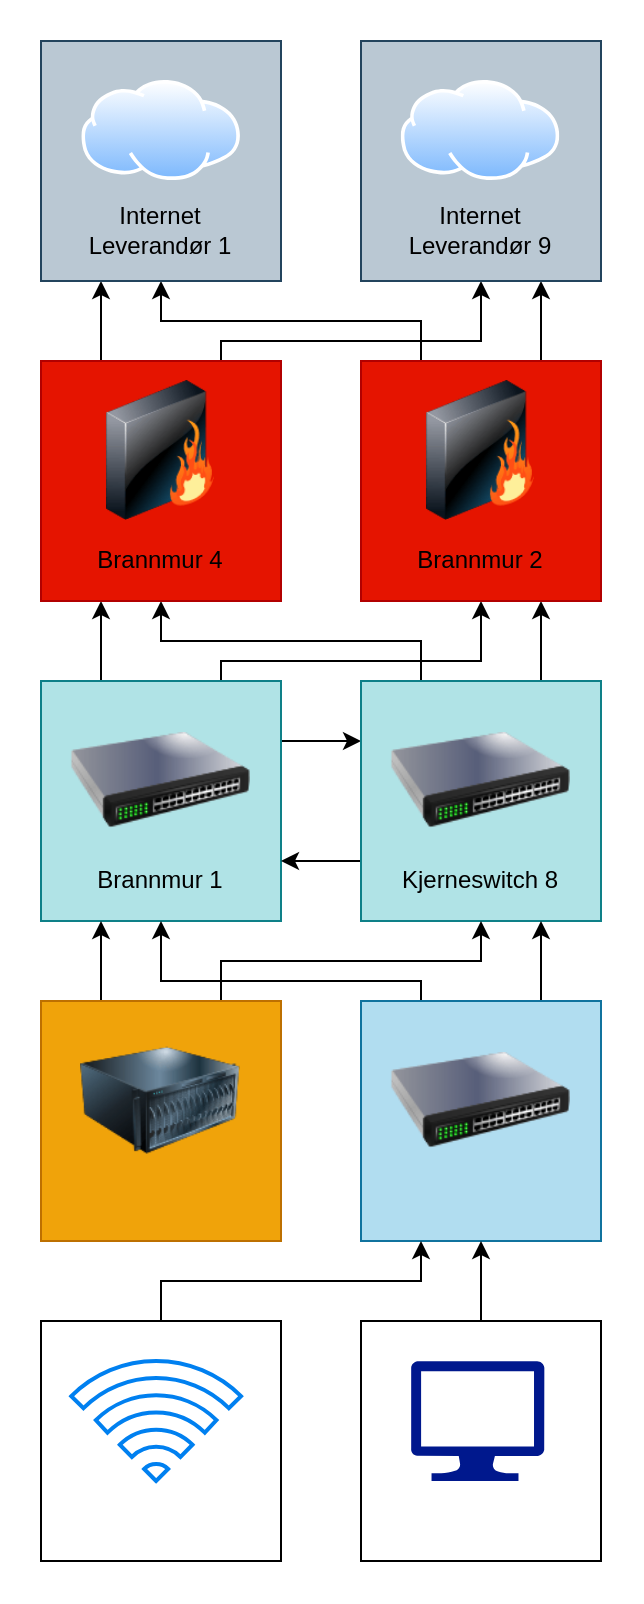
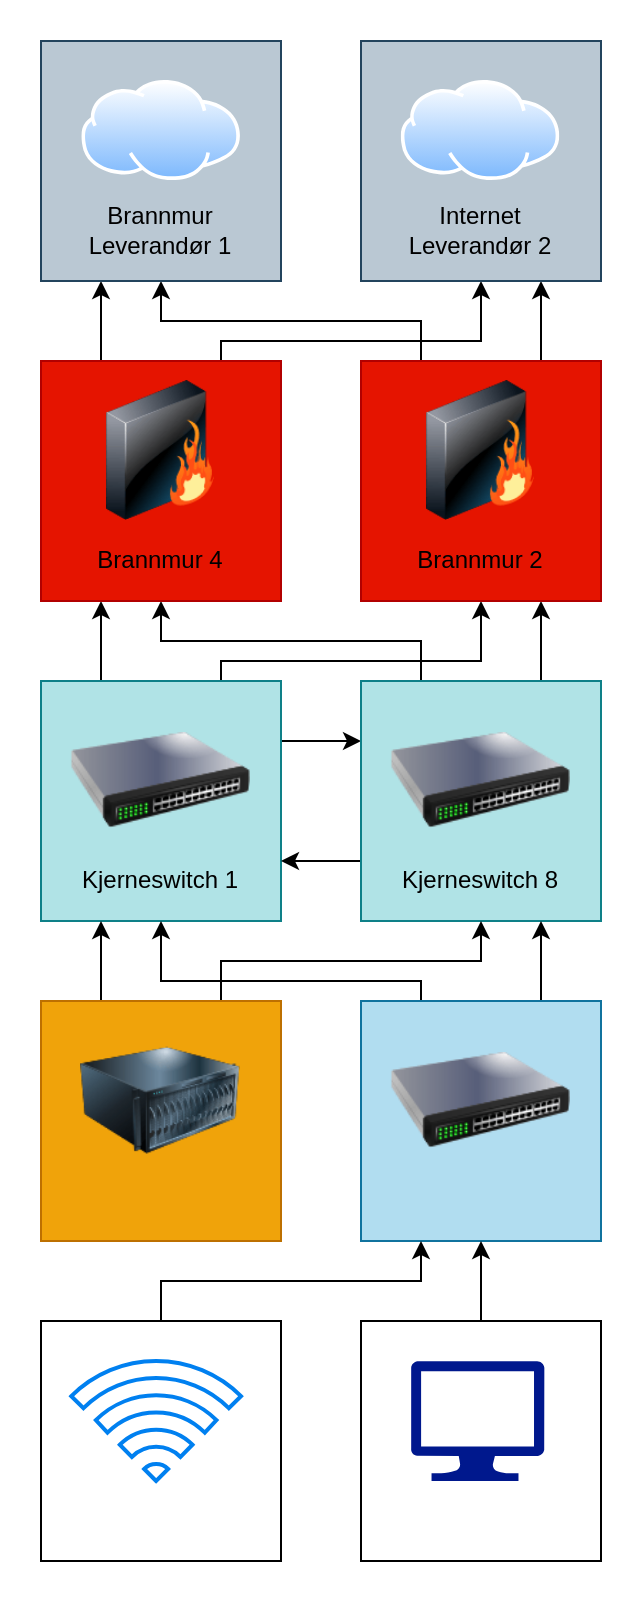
(161, 231) -> (161, 231)
(481, 231) -> (481, 231)
(161, 881) -> (161, 881)
